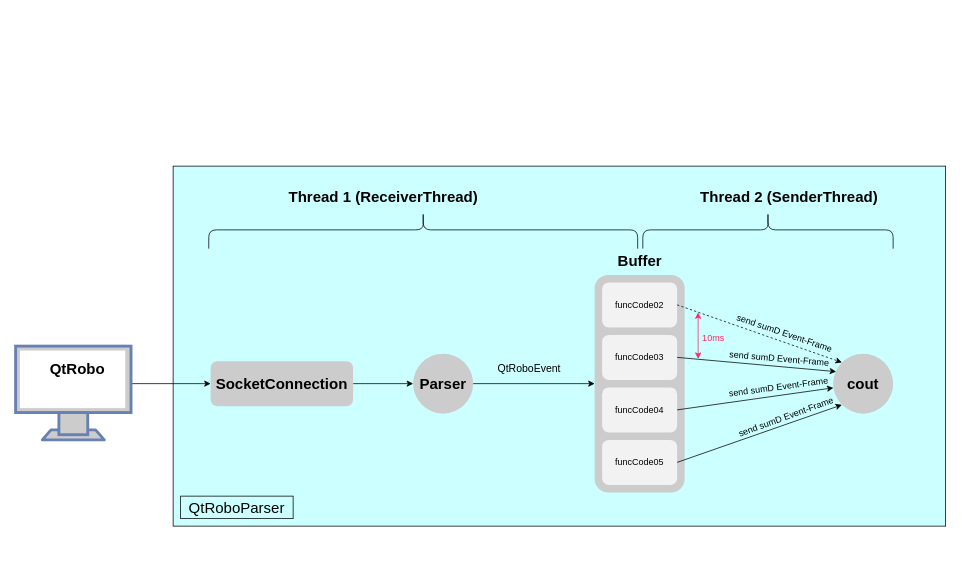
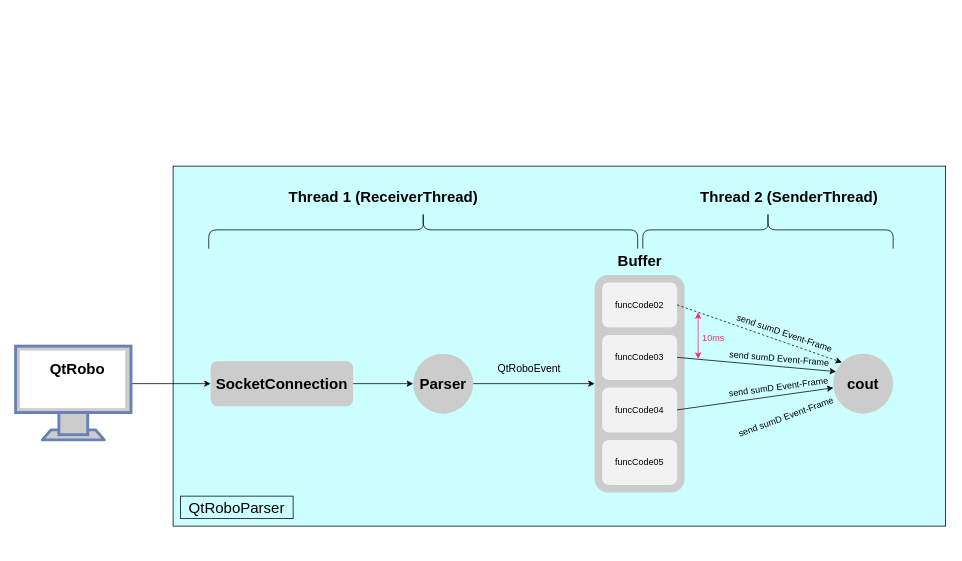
(757, 435) -> none
